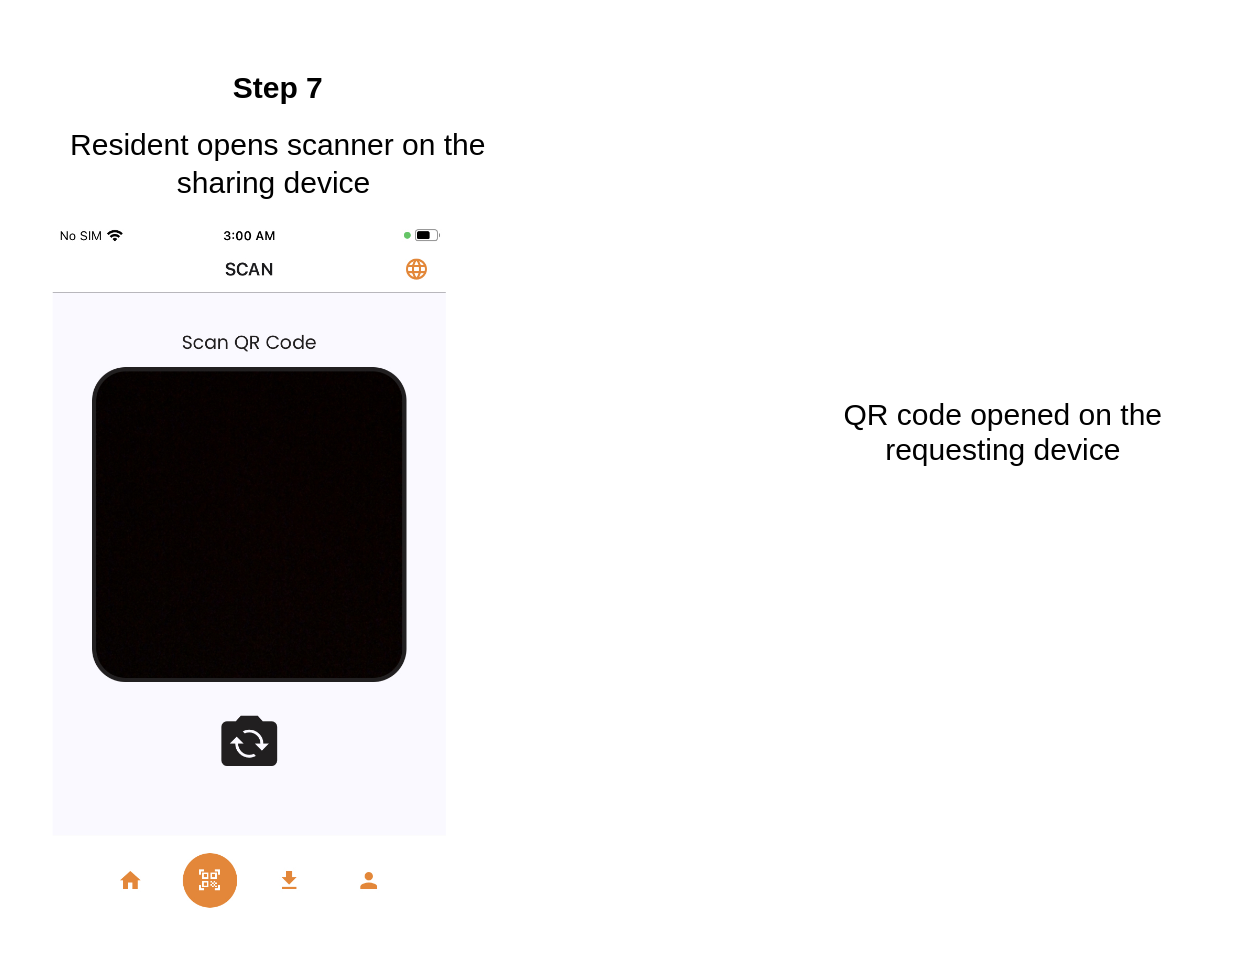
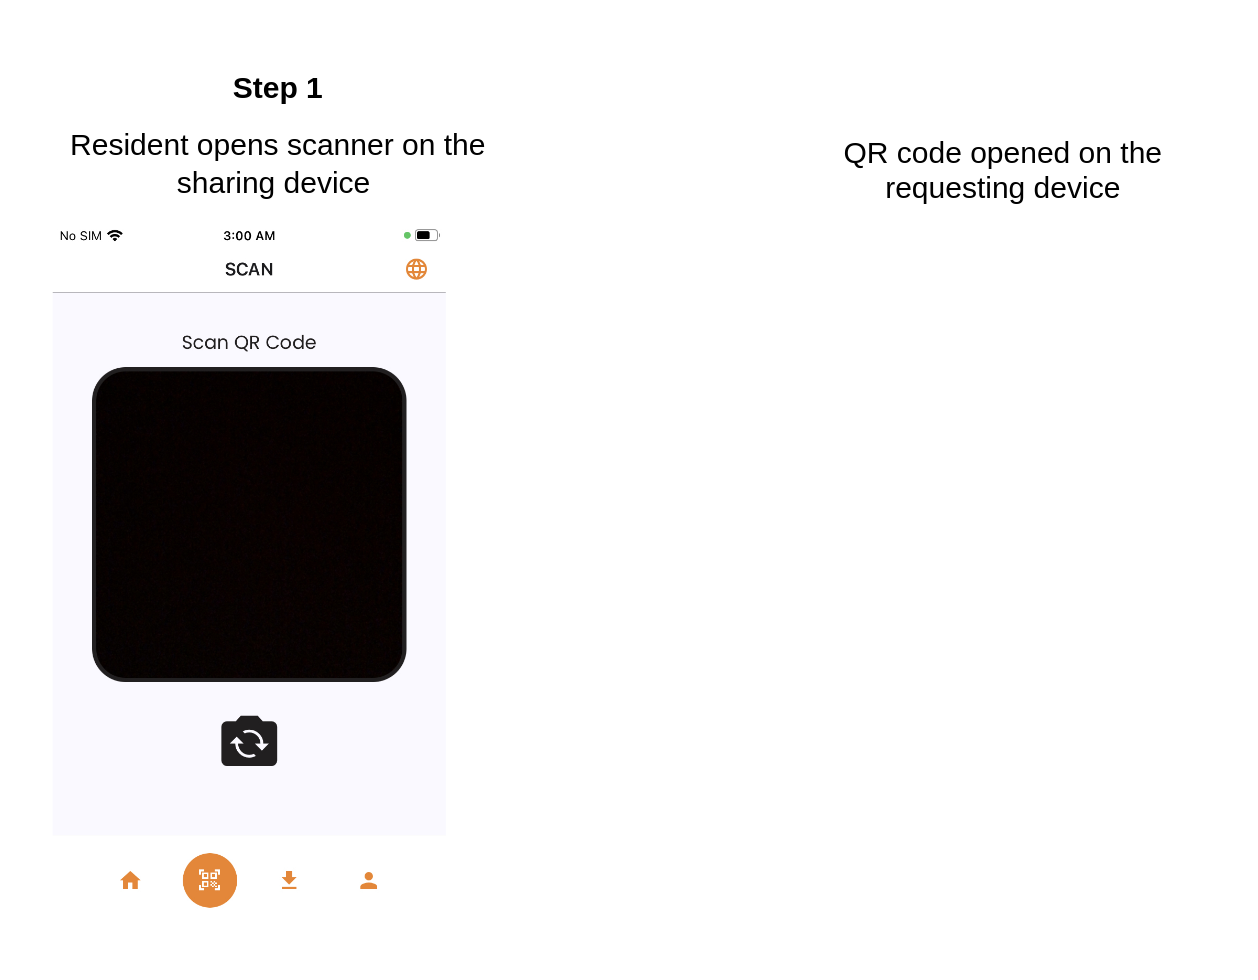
(279, 89) -> (279, 89)
(1004, 451) -> (1004, 189)
